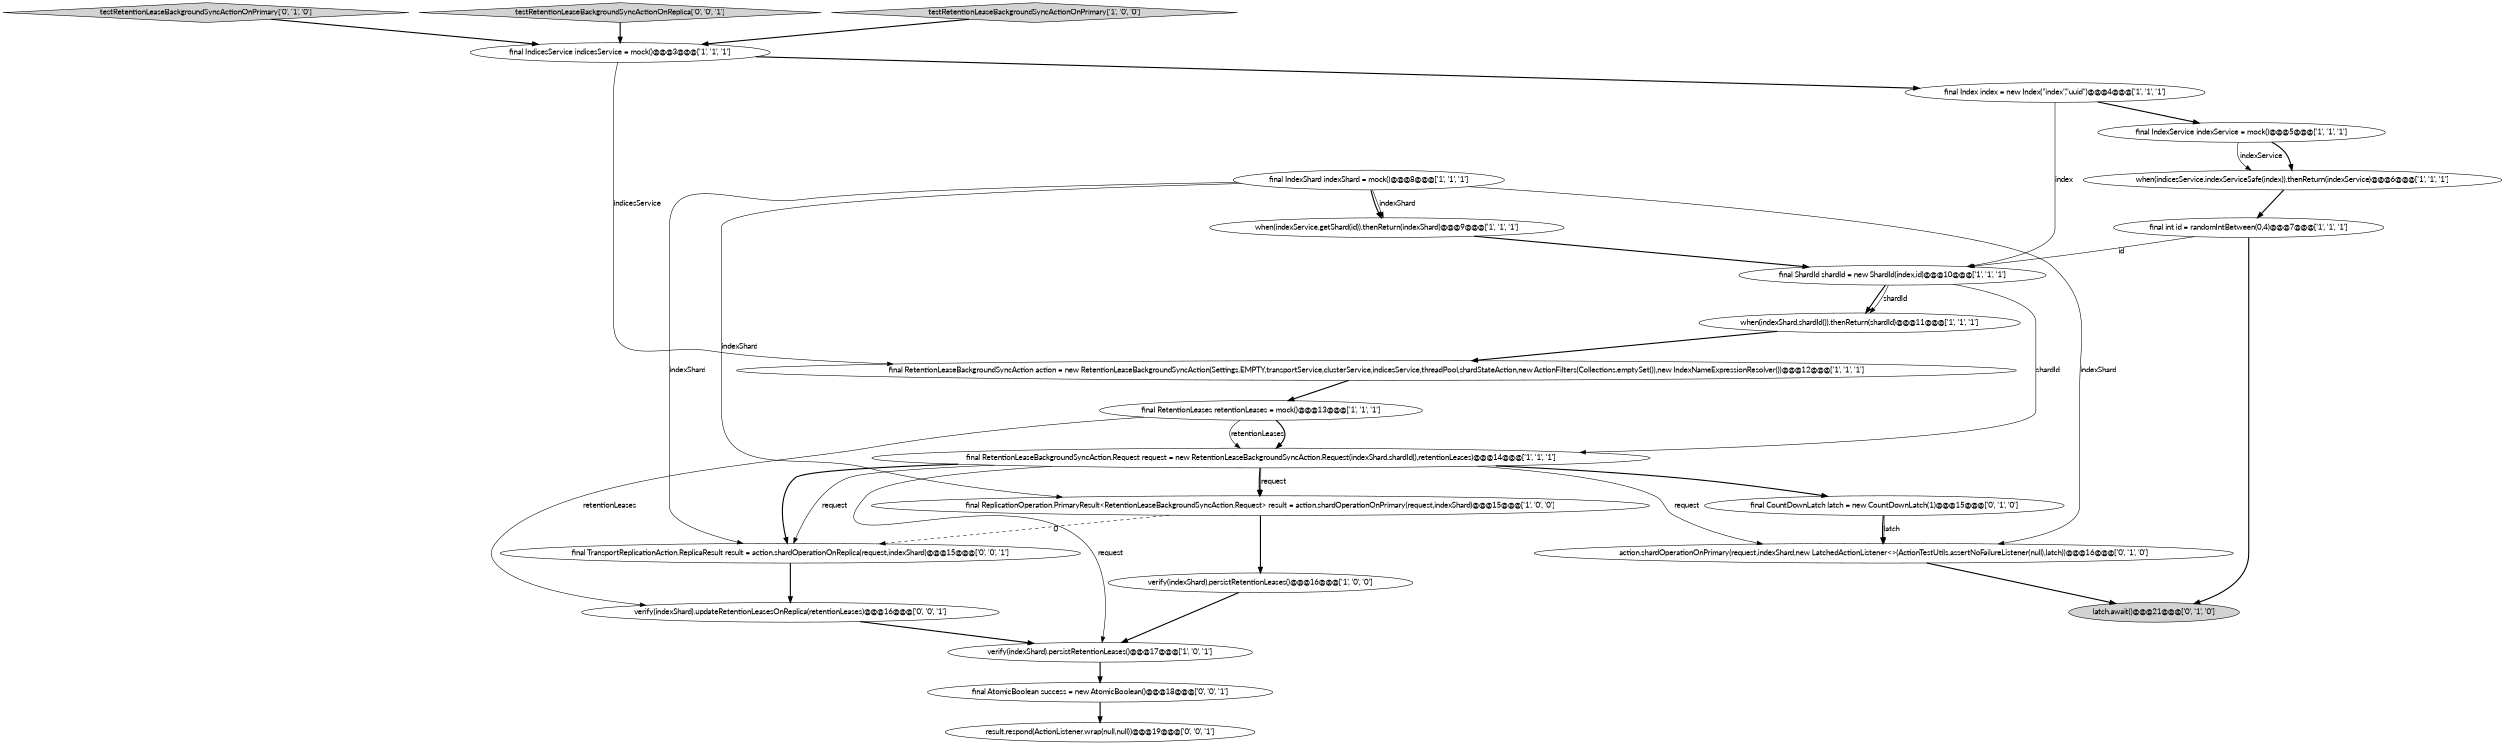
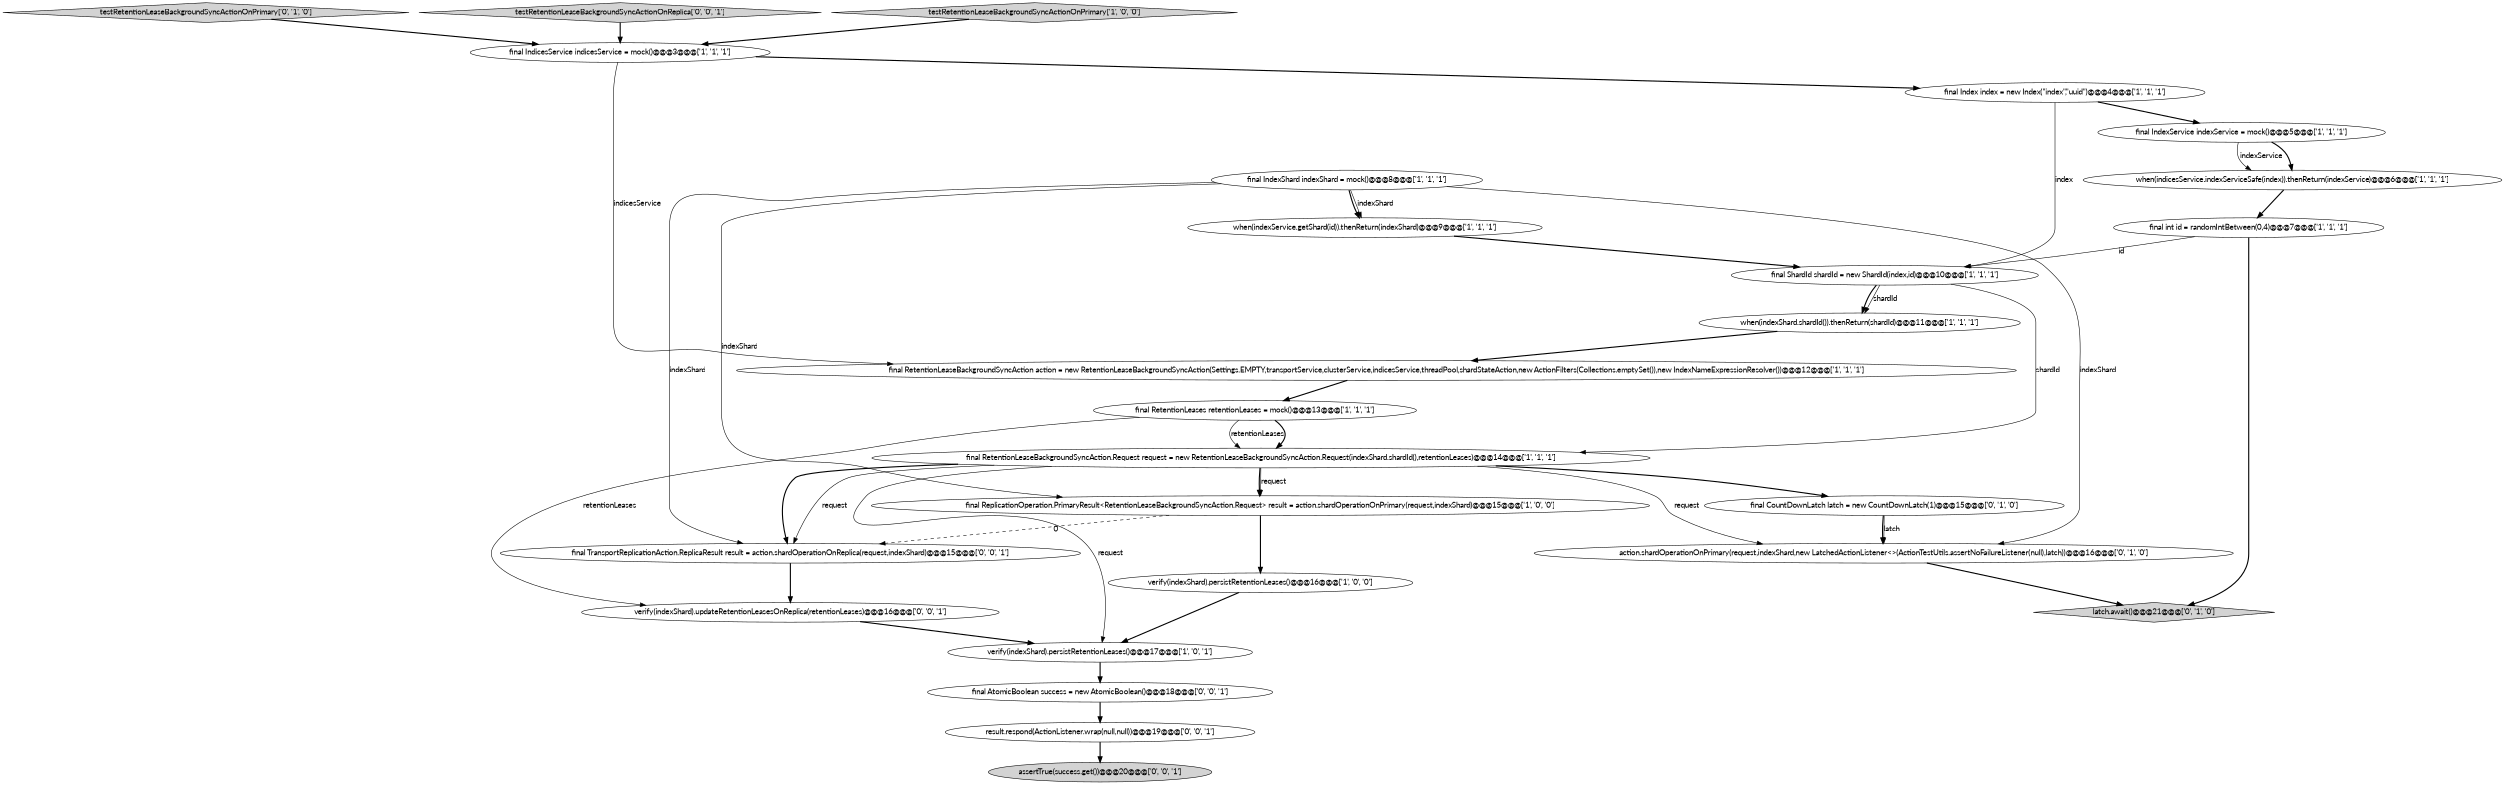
(2154, 612) -> (2154, 612)
none -> (1100, 772)
